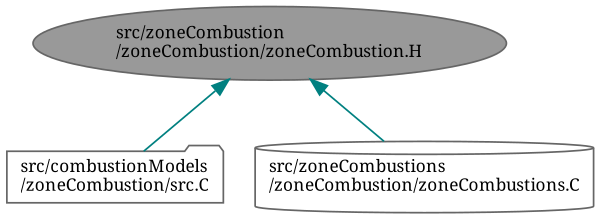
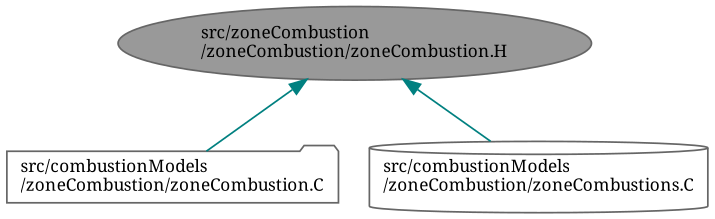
(115, 177) -> (173, 177)
(424, 177) -> (539, 177)
